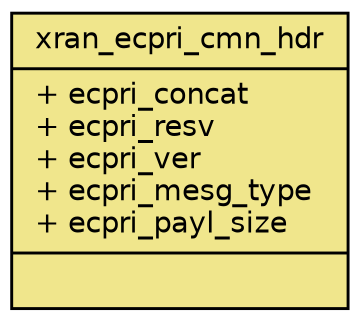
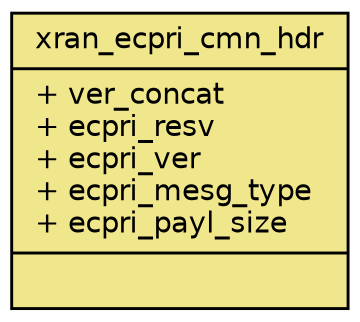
(142, 95) -> (130, 95)
